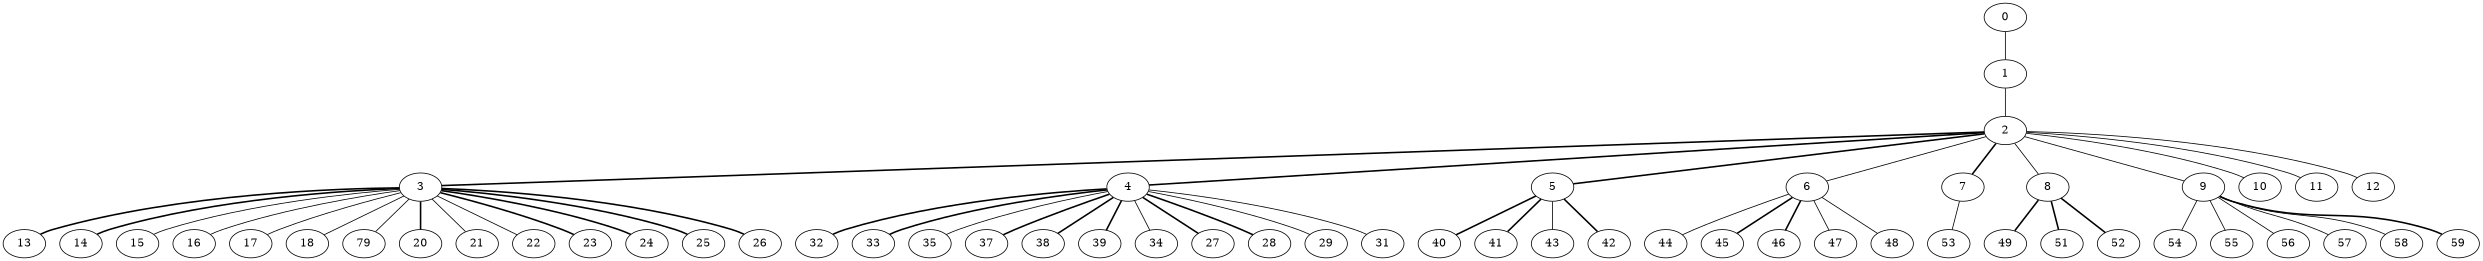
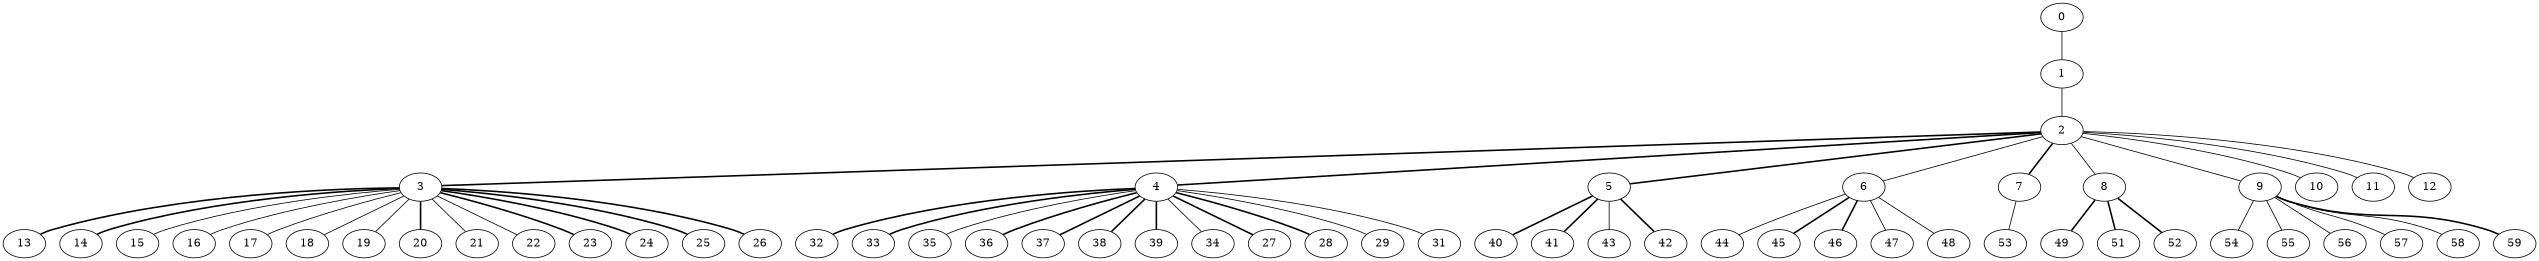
(364, 244) -> (364, 244)
none -> (987, 244)
